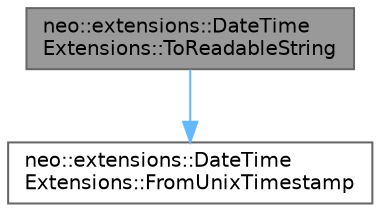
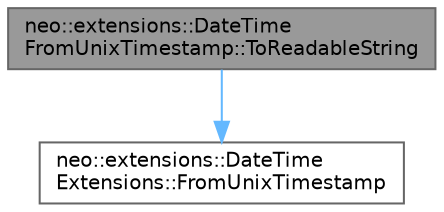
(190, 39) -> (222, 39)
